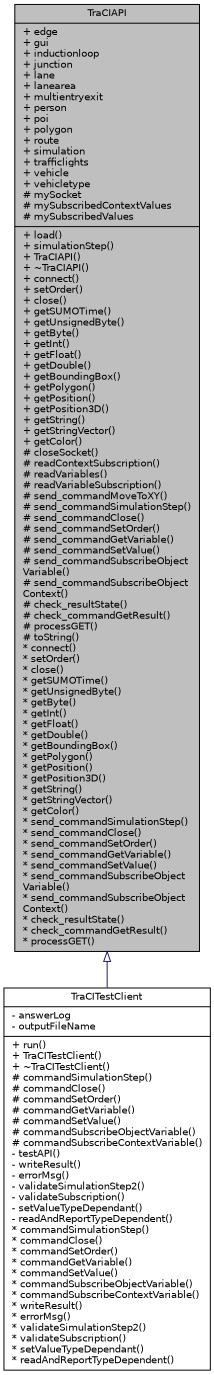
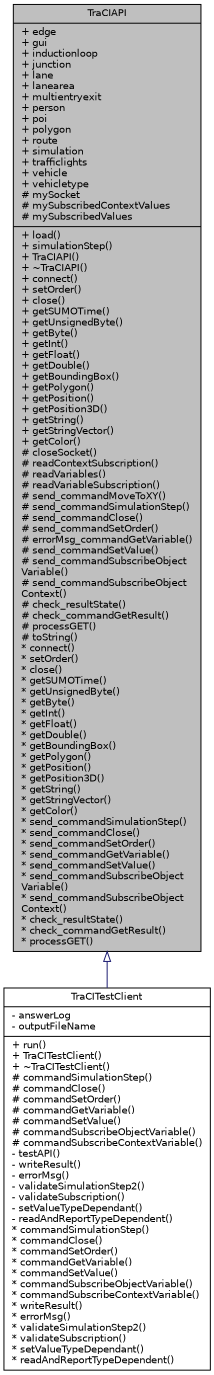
(99, 540) -> (107, 540)
